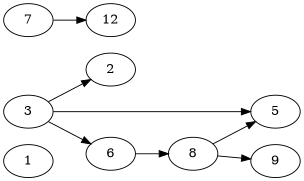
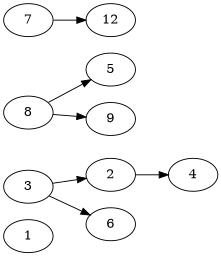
(147, 112) -> none
(147, 154) -> none
none -> (193, 175)
